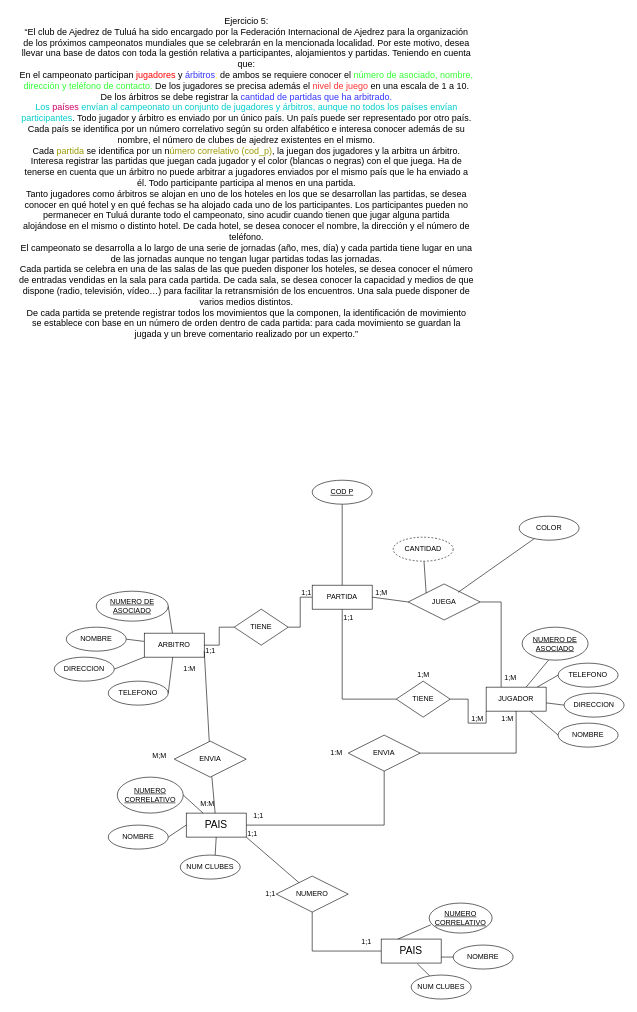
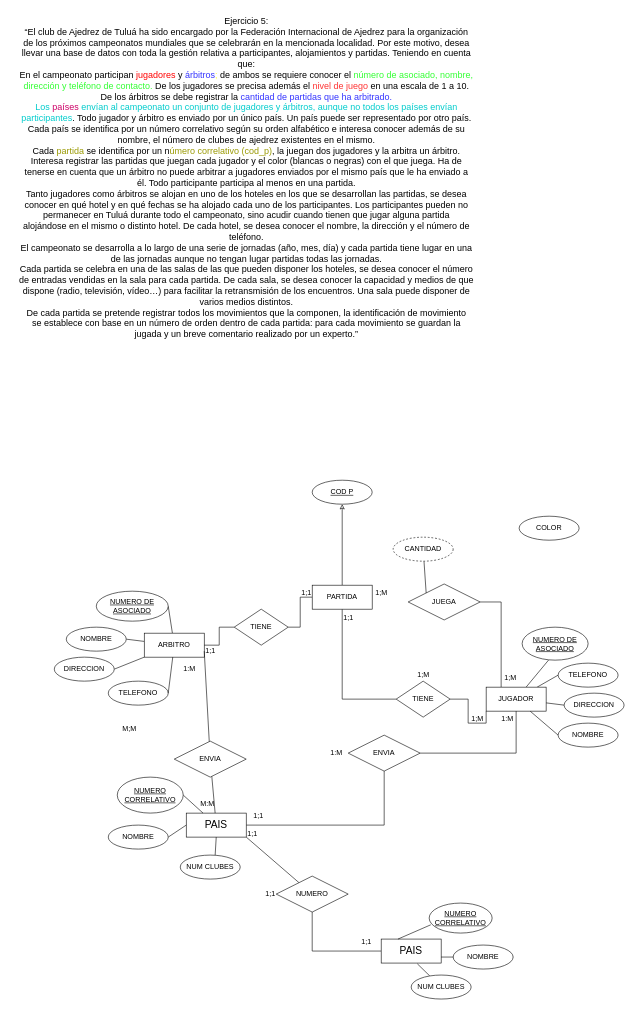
(342, 508) -> (342, 509)
(497, 565) -> none
(390, 600) -> none
(159, 756) -> (129, 729)
